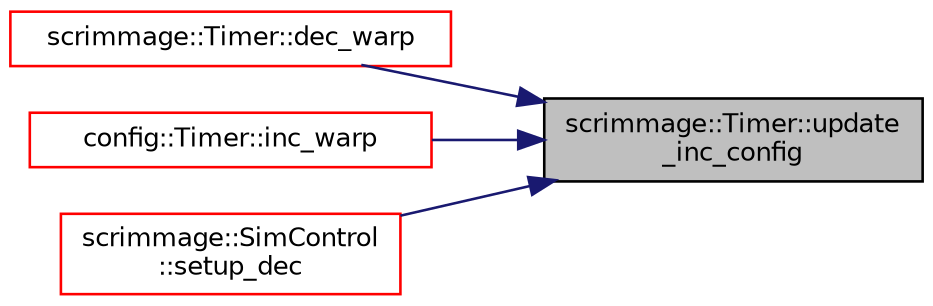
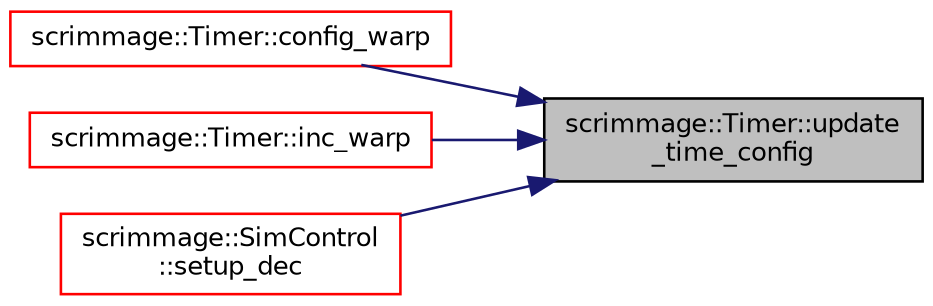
(231, 39) -> (231, 39)
(231, 140) -> (231, 140)
(733, 140) -> (733, 140)
